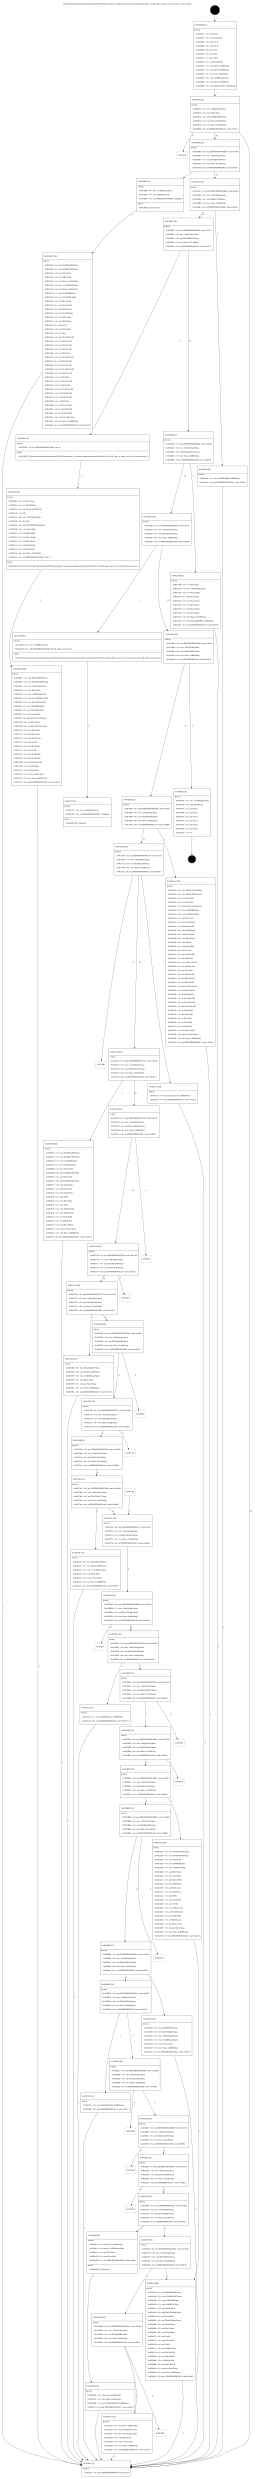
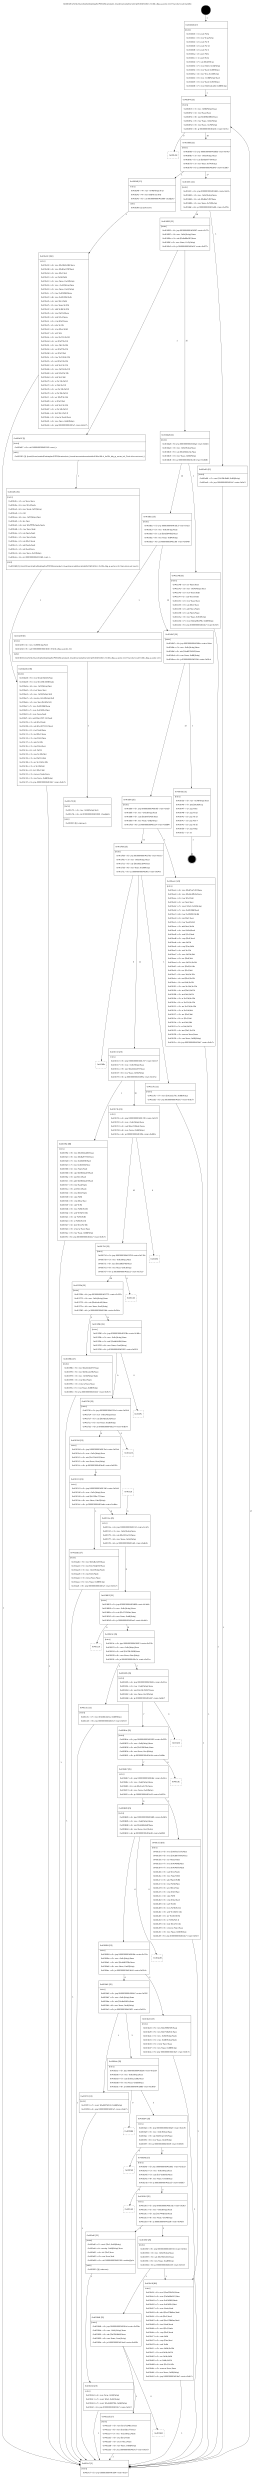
(249, 1346) -> (249, 1343)
